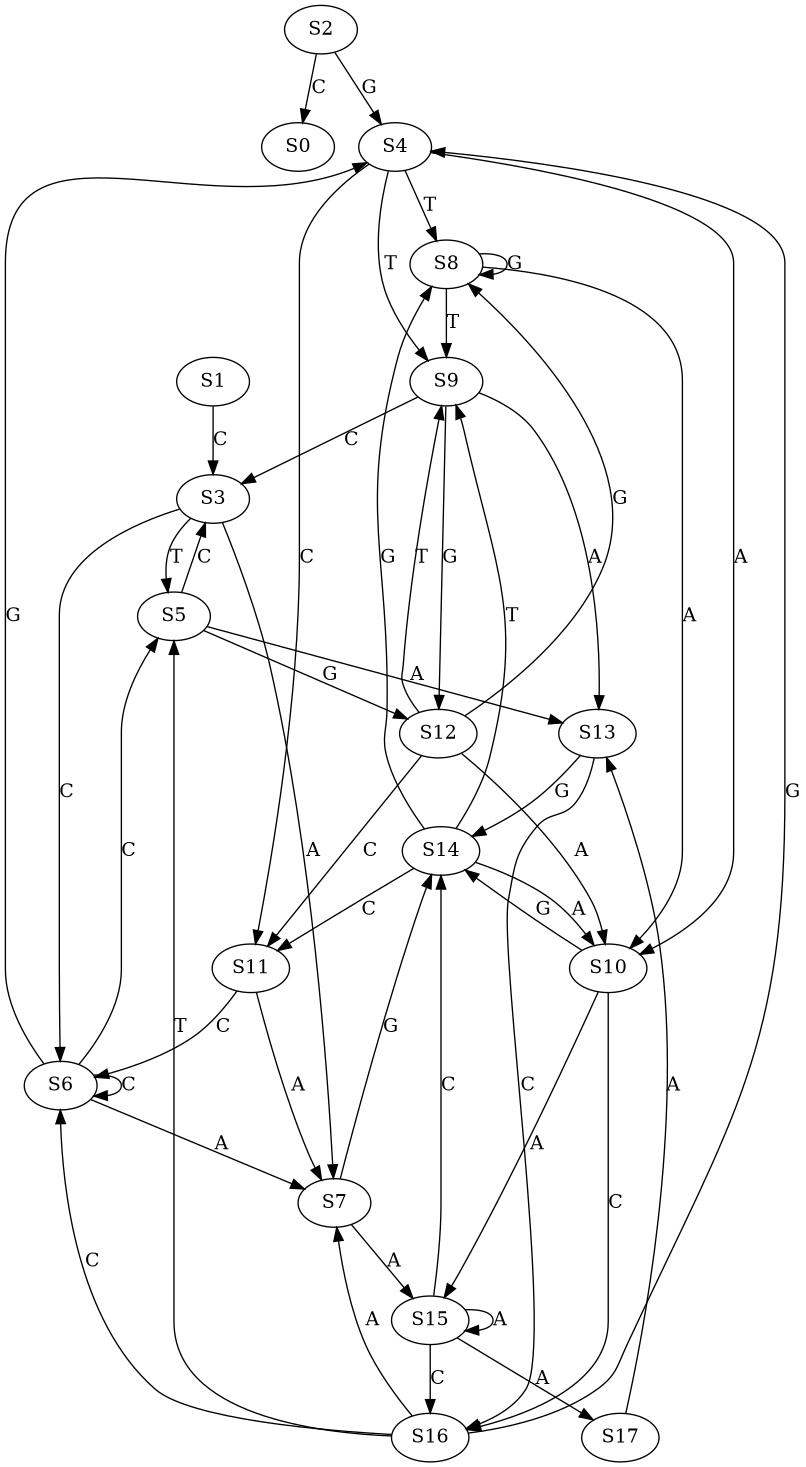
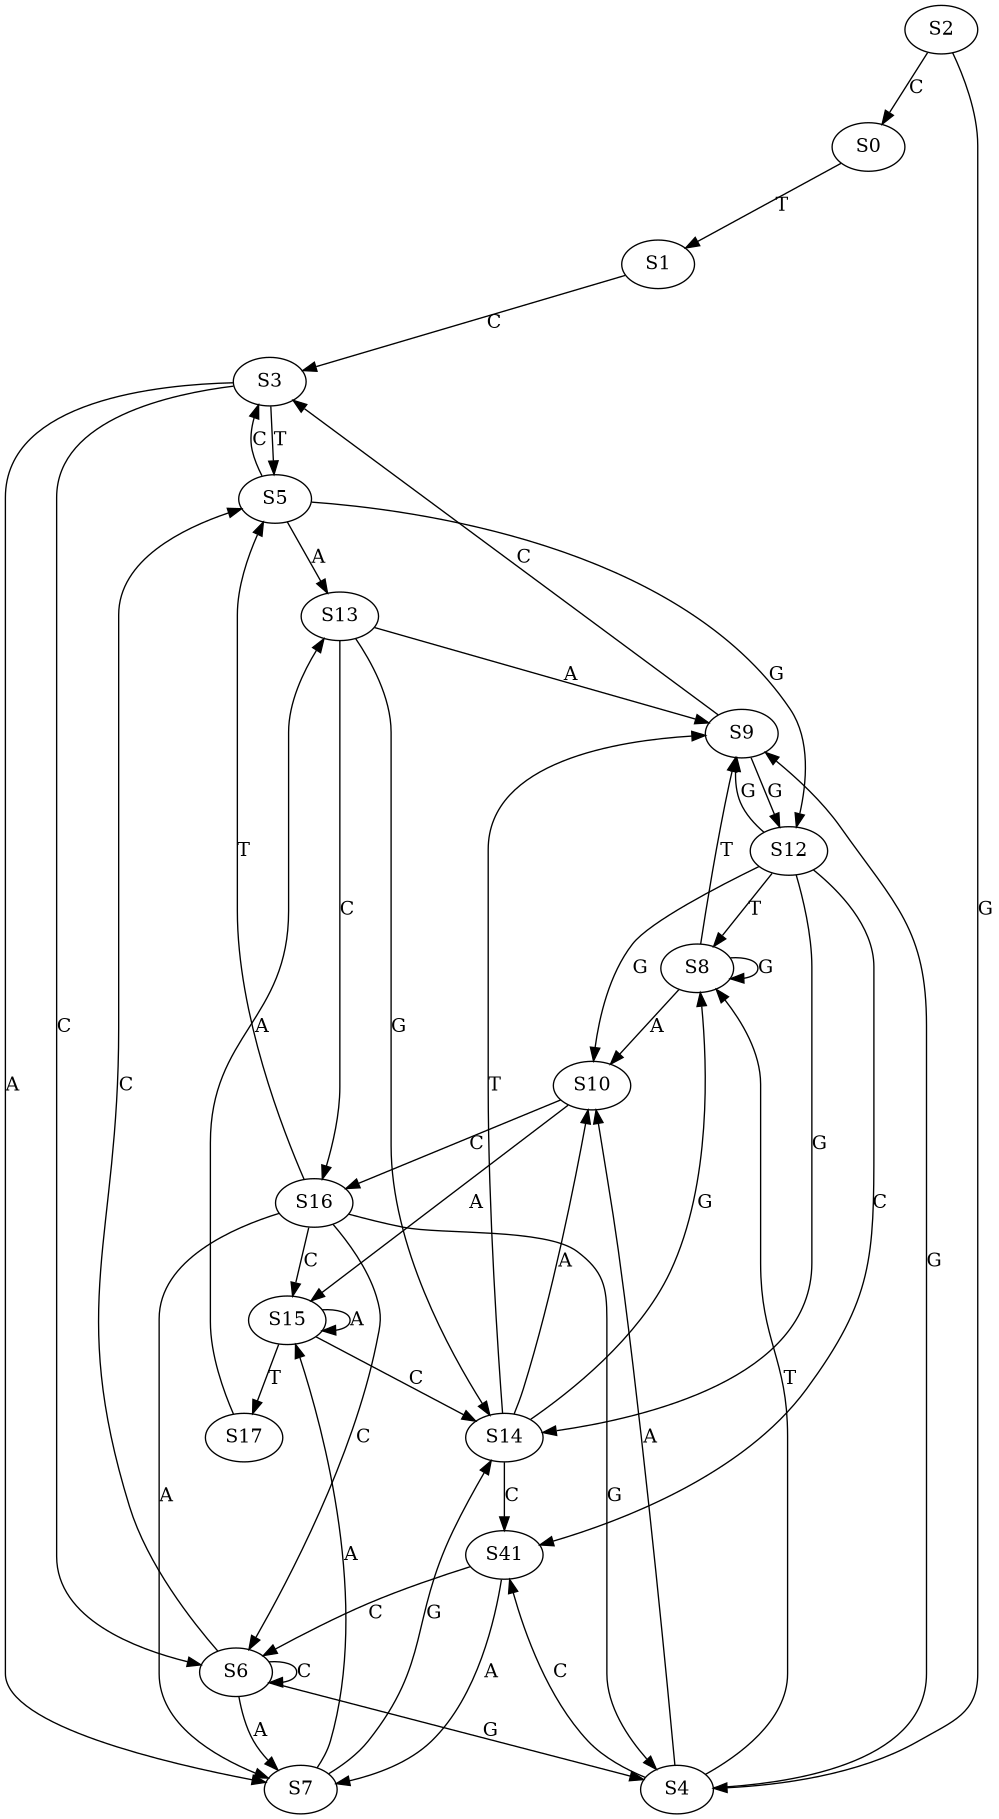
none -> (769, 202)
(391, 264) -> (935, 1262)
(620, 499) -> (755, 910)
(579, 525) -> (535, 673)
(422, 558) -> (748, 792)
(581, 851) -> (641, 968)
(529, 915) -> (812, 1233)
(251, 968) -> (504, 1555)
(430, 1372) -> (302, 1255)
(542, 1379) -> (275, 1379)
